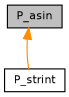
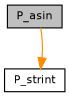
(27, 54) -> (42, 43)
